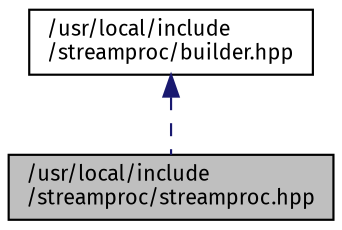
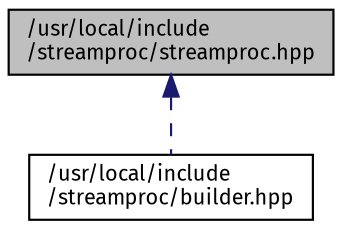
(171, 126) -> (171, 126)
